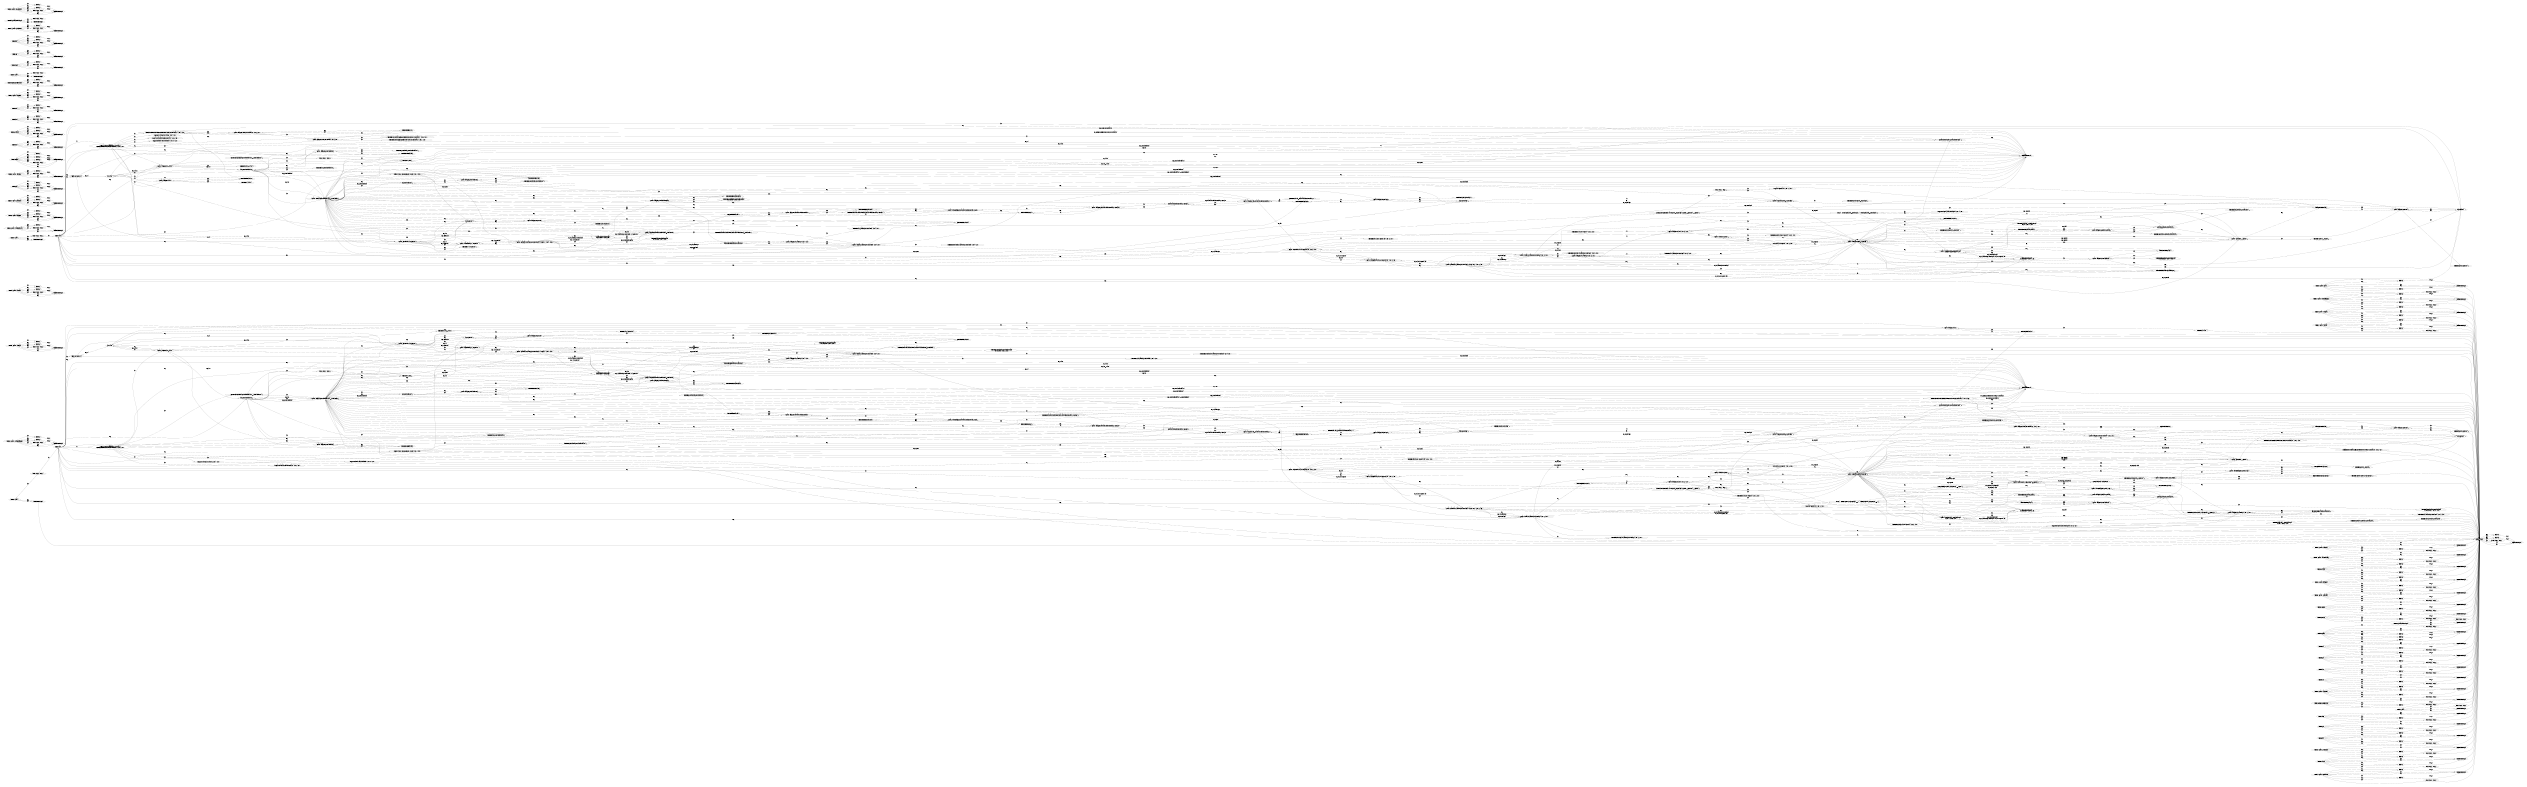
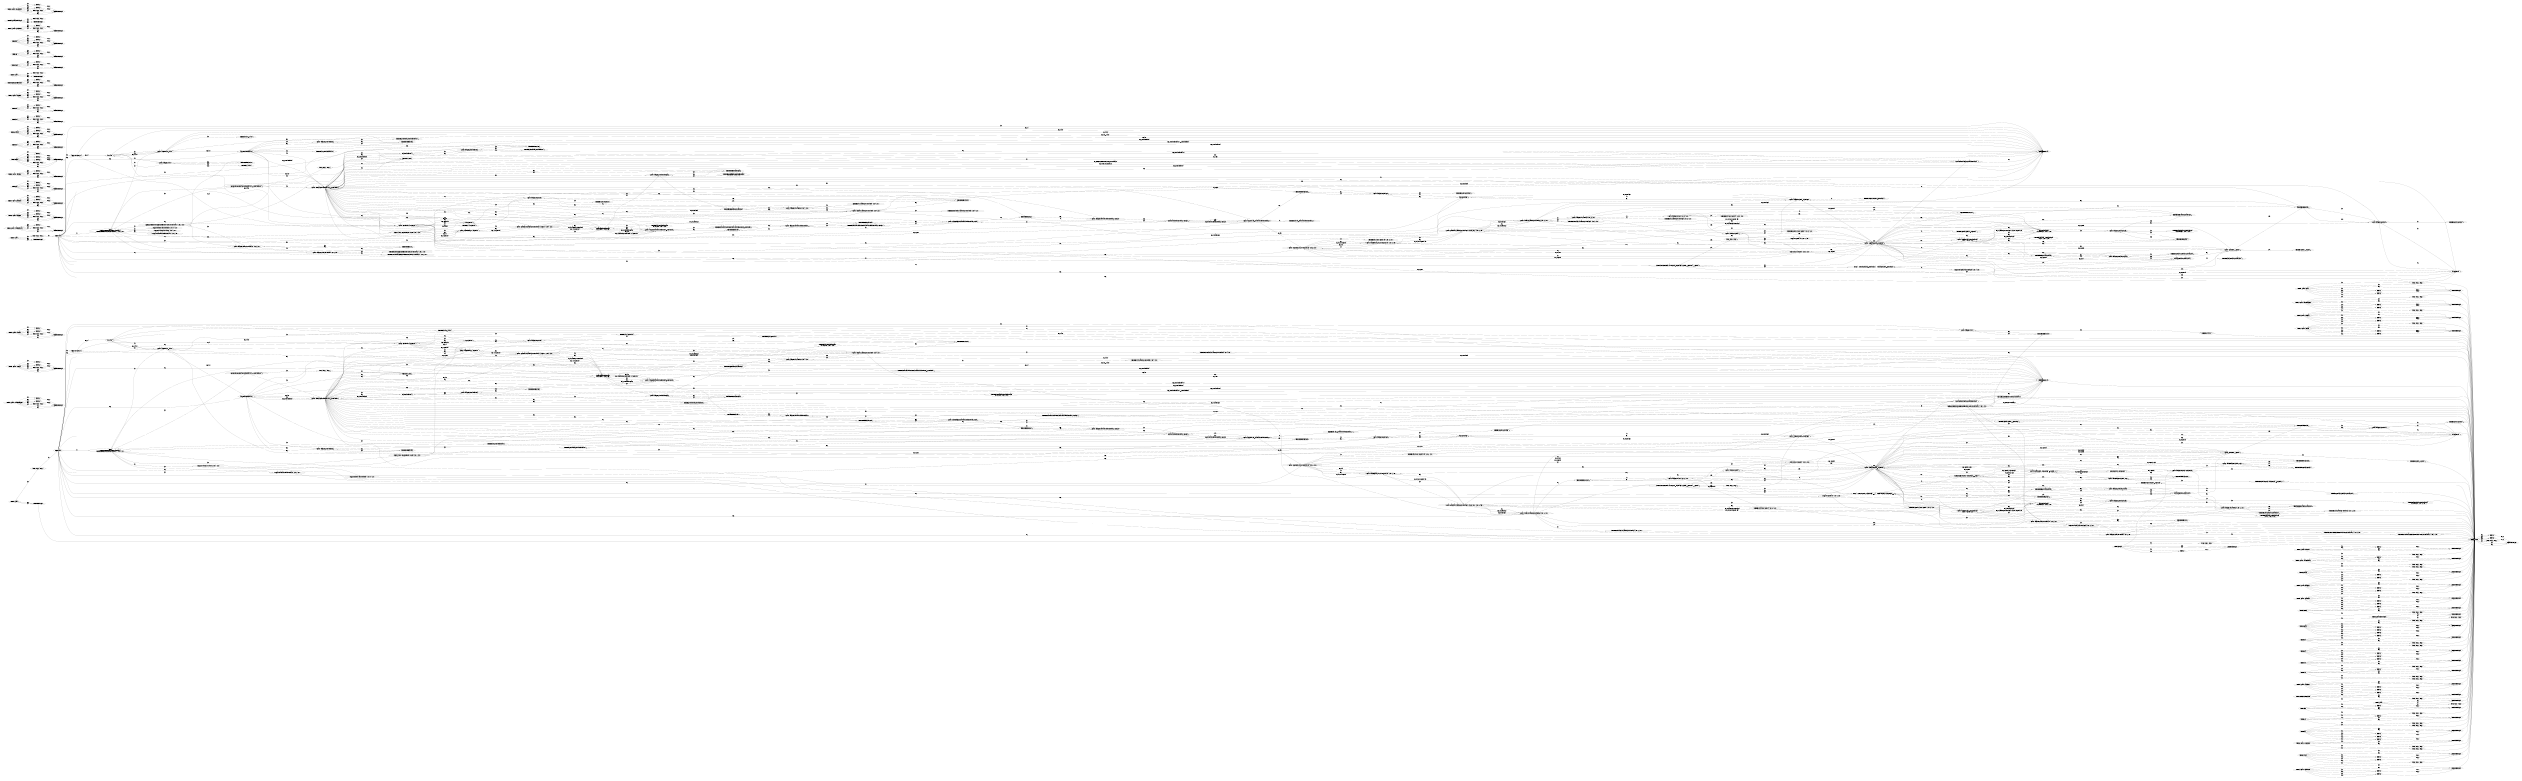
(1631, 232) -> (1704, 216)
(2362, 476) -> none
(2245, 477) -> (2149, 510)
(2134, 480) -> (2151, 471)
(1709, 487) -> (1711, 487)
